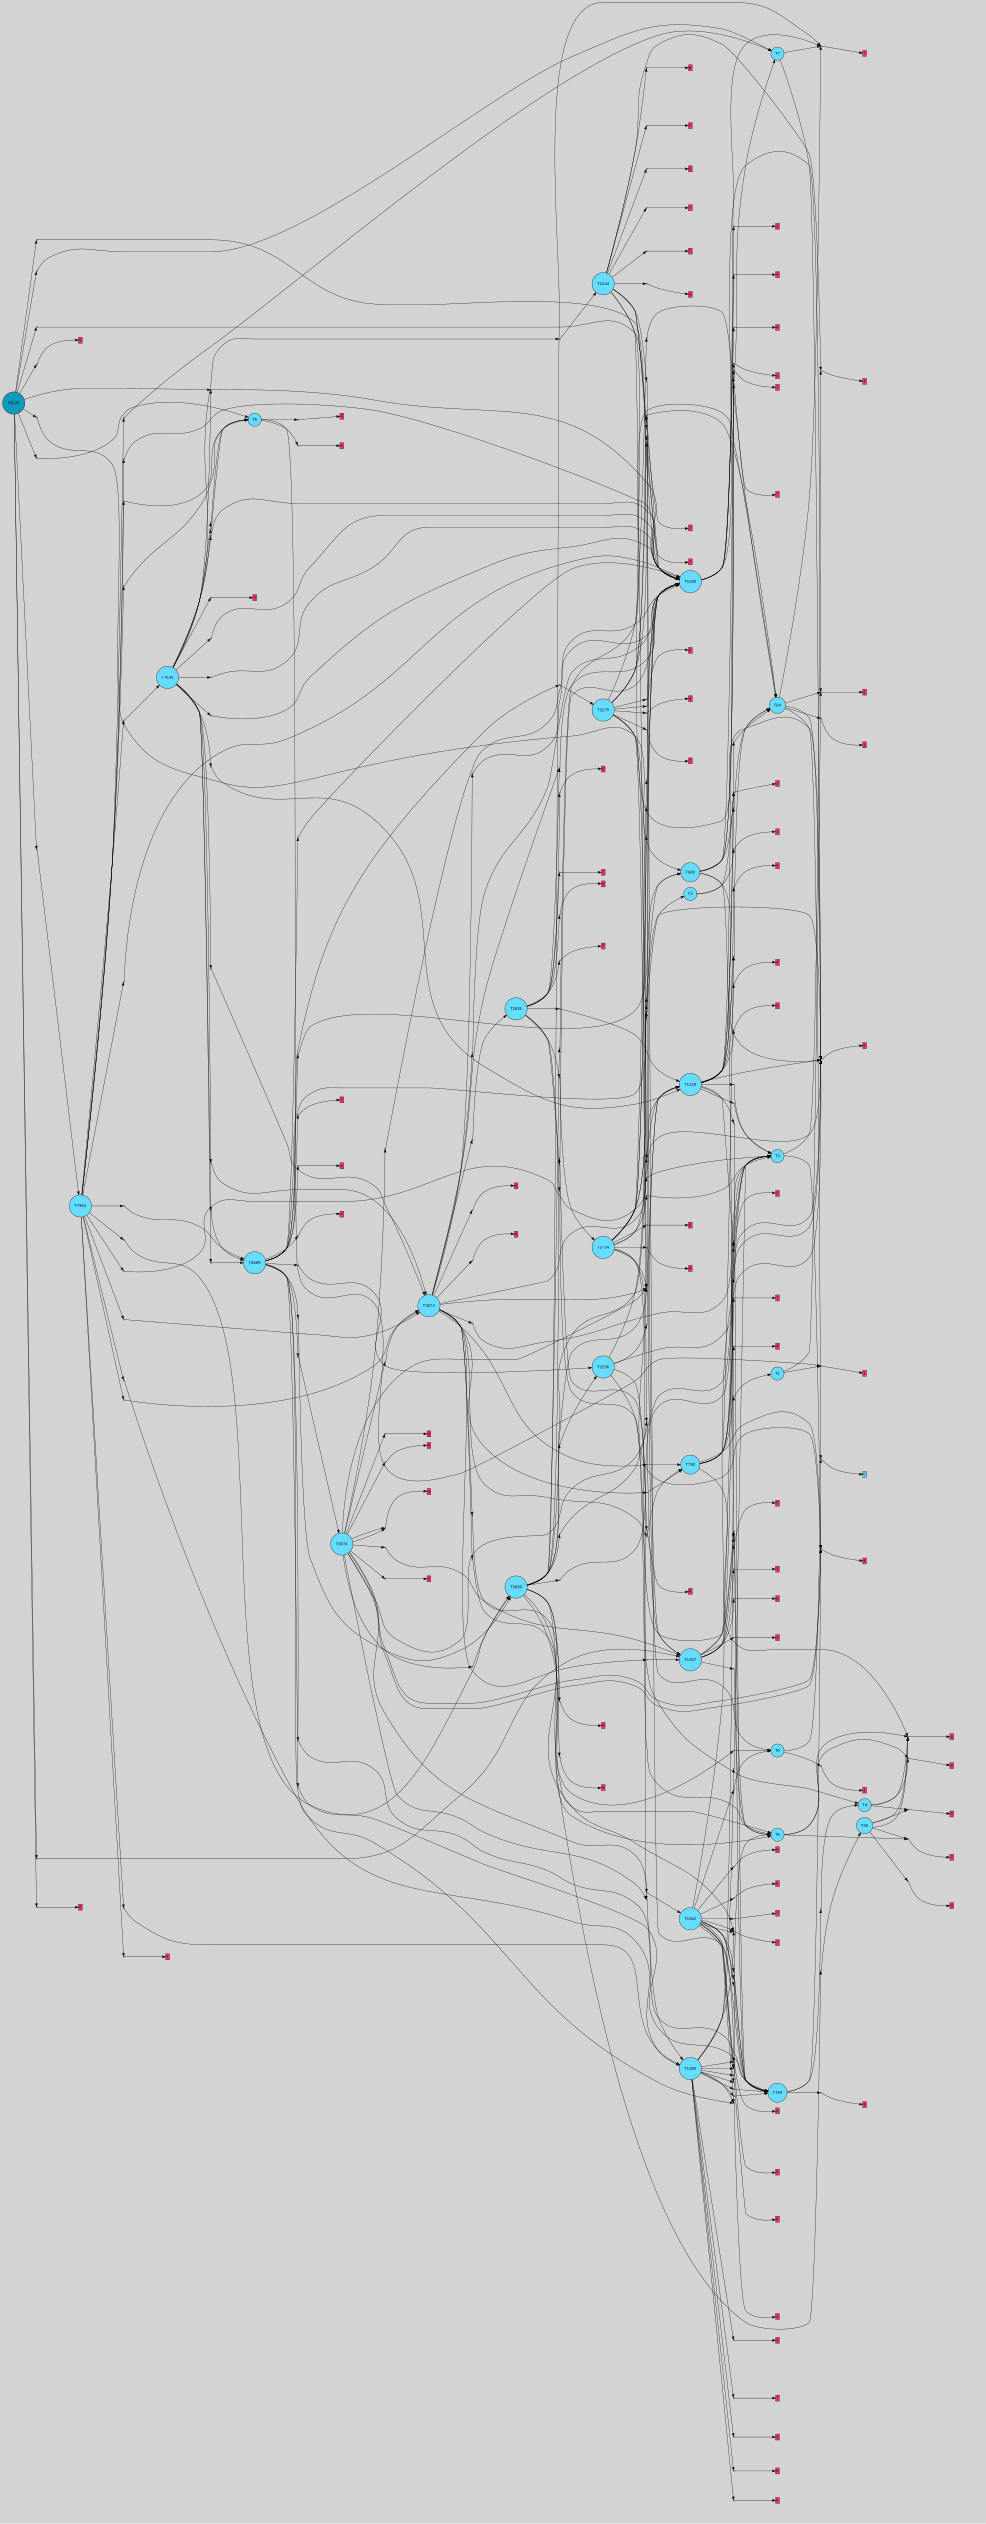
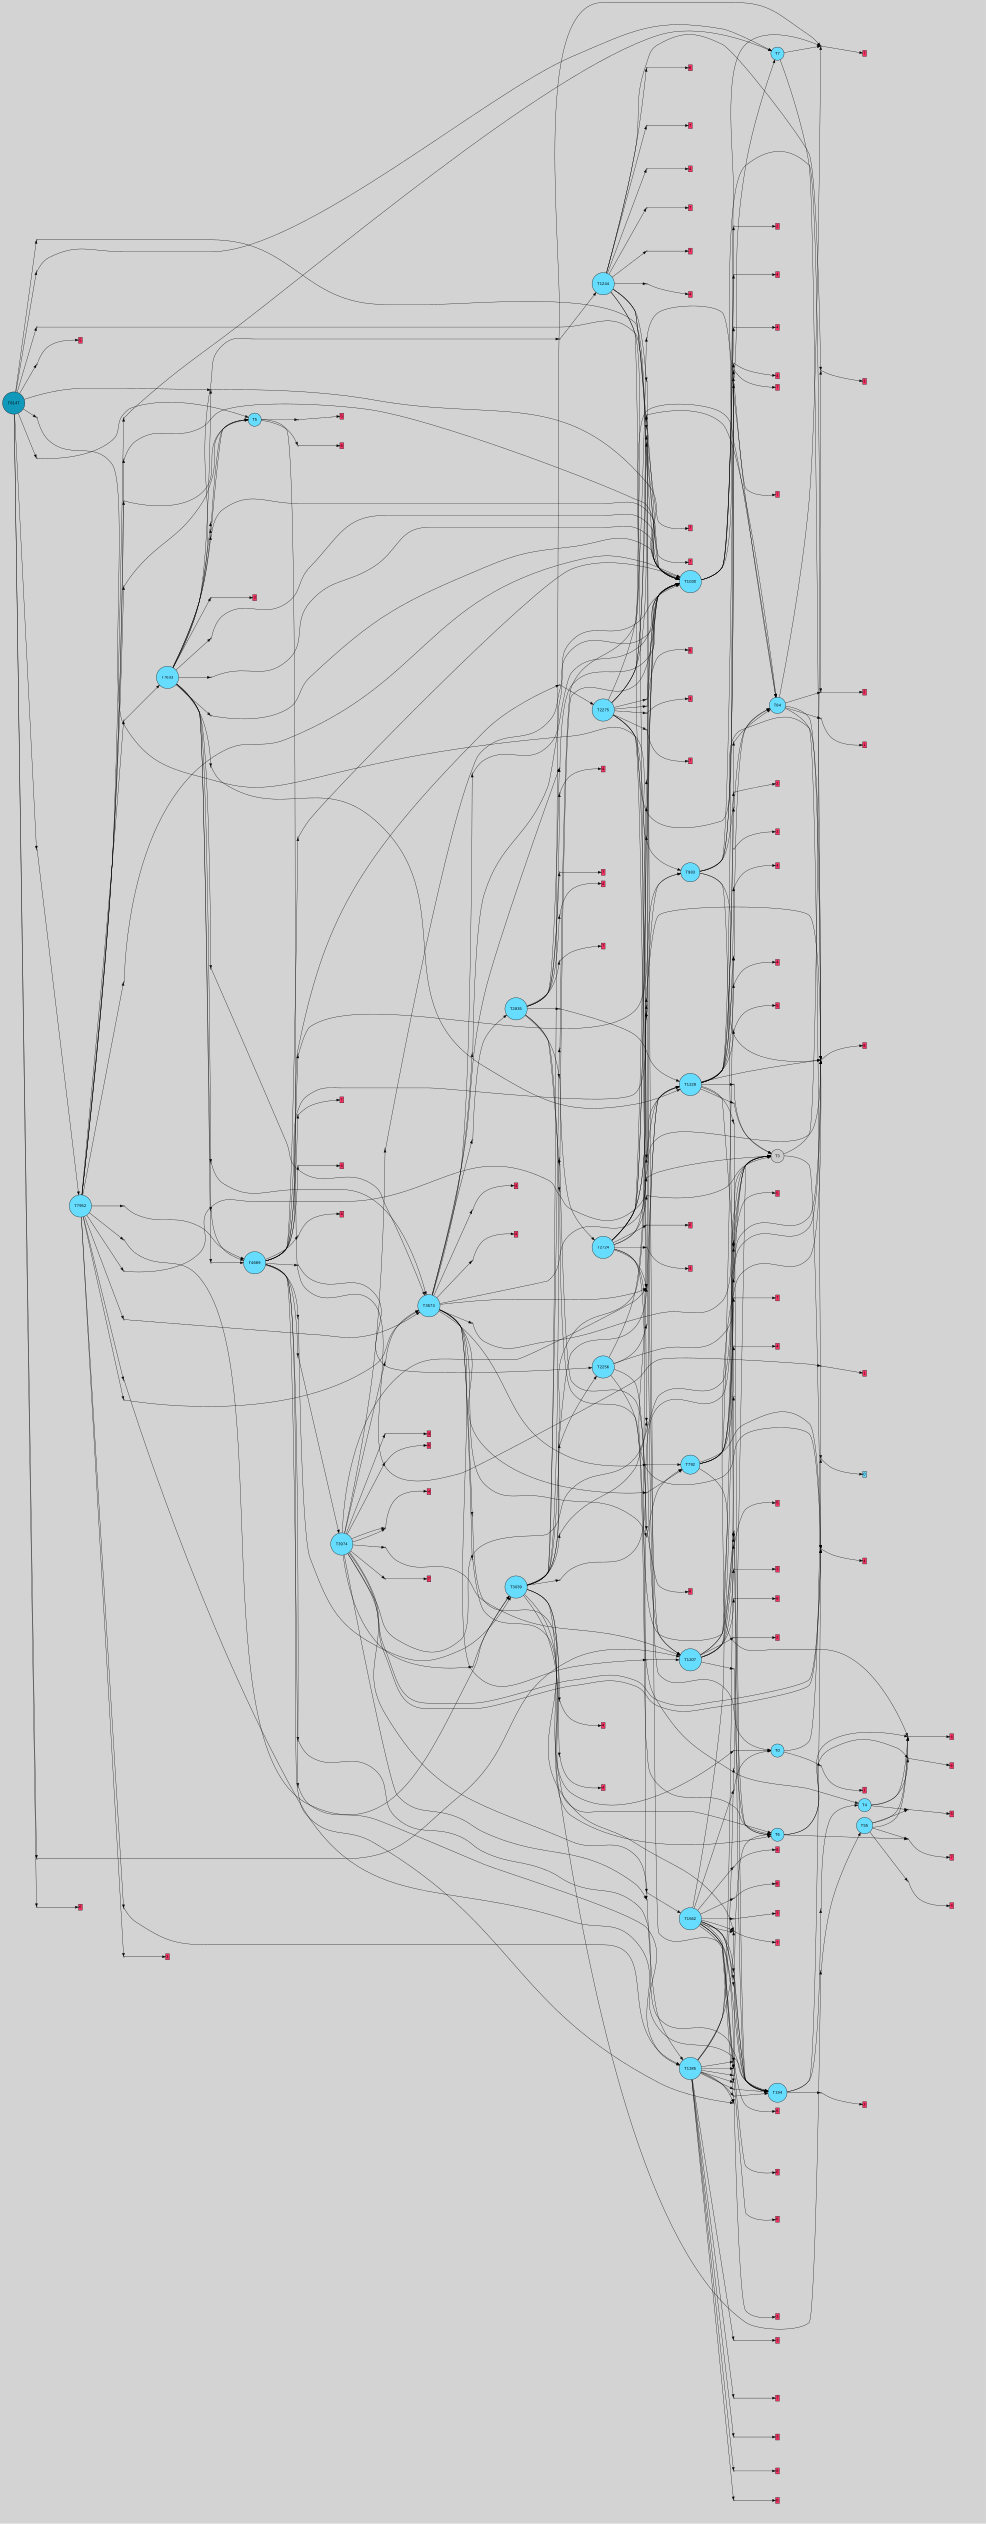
(690, 894) -> none
(777, 1156) -> (777, 1156)
(777, 1374) -> none
